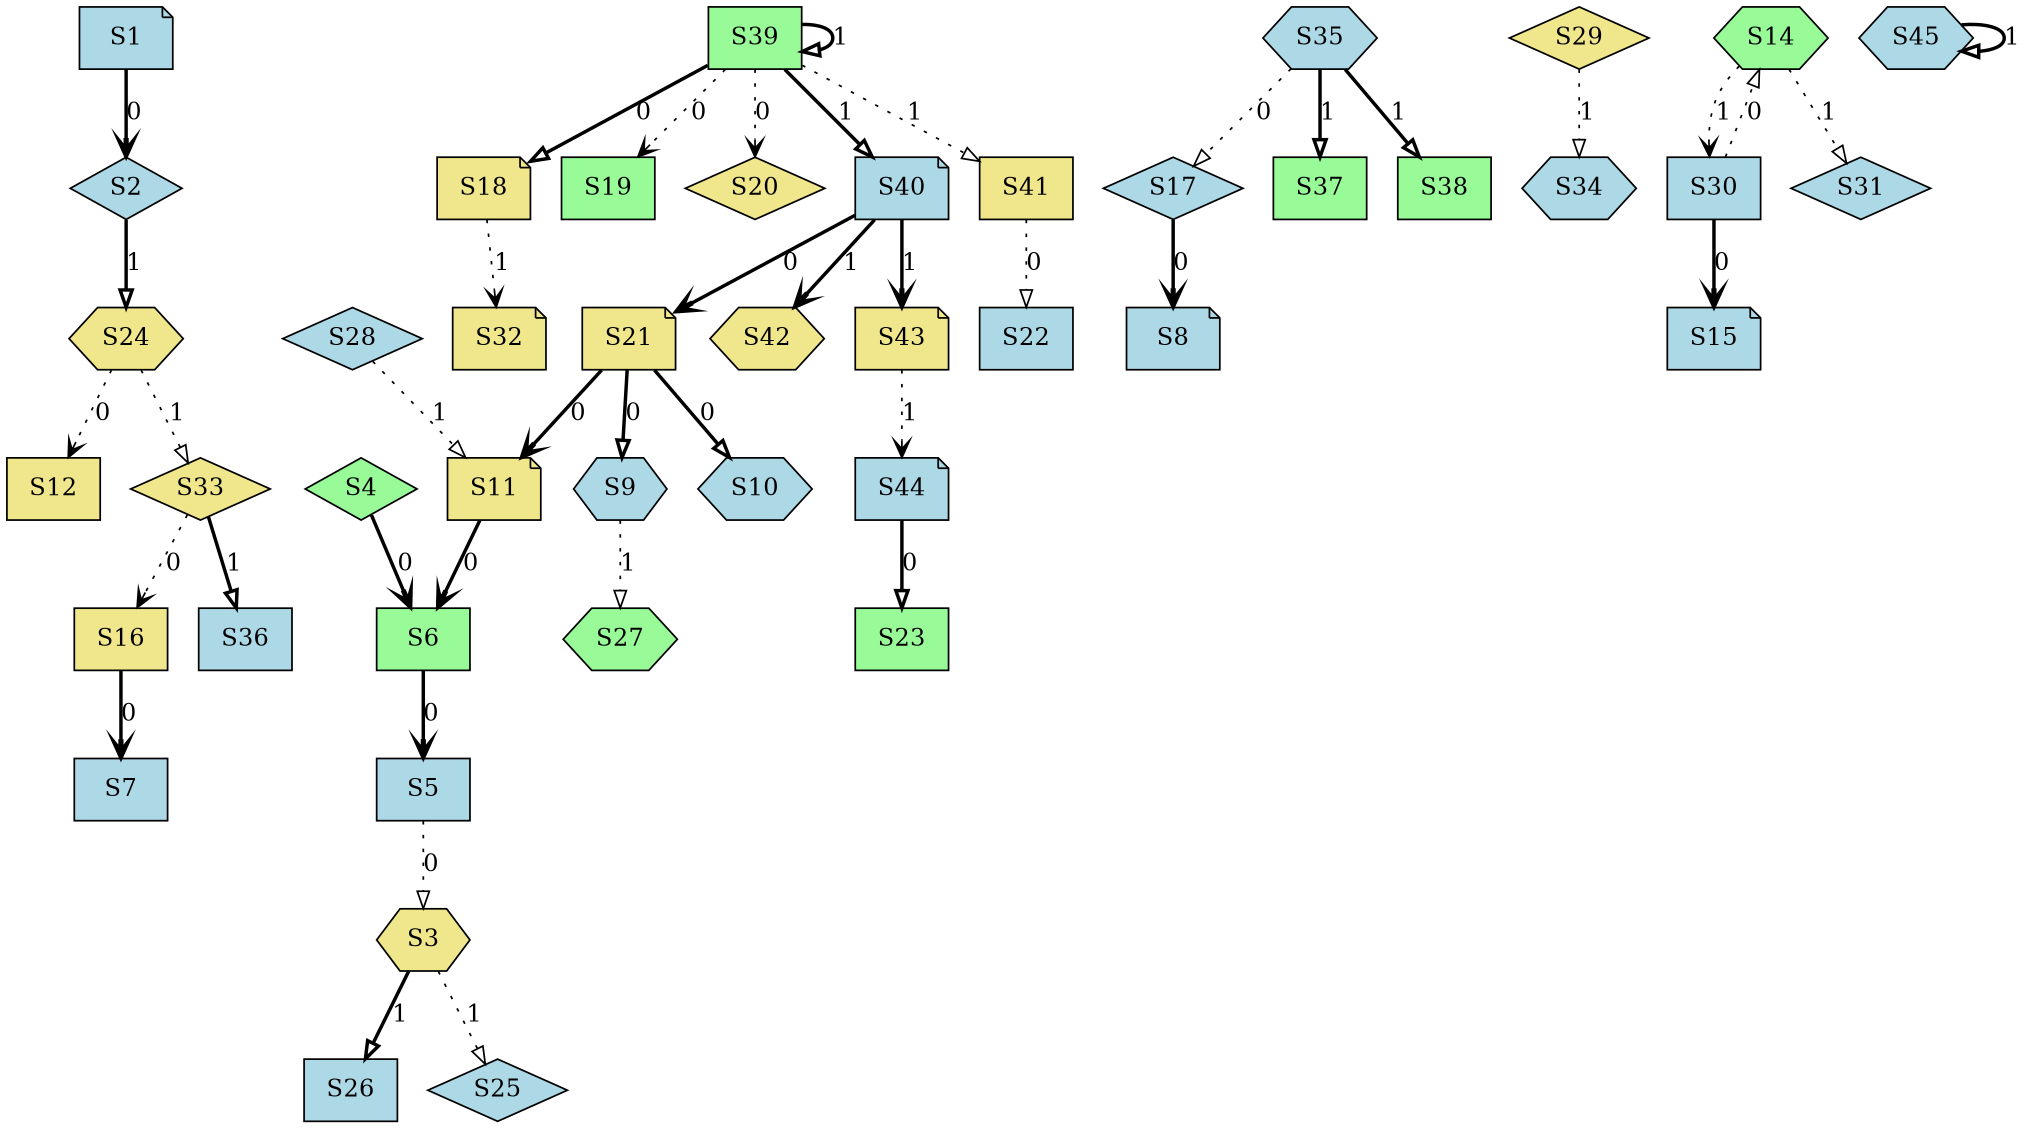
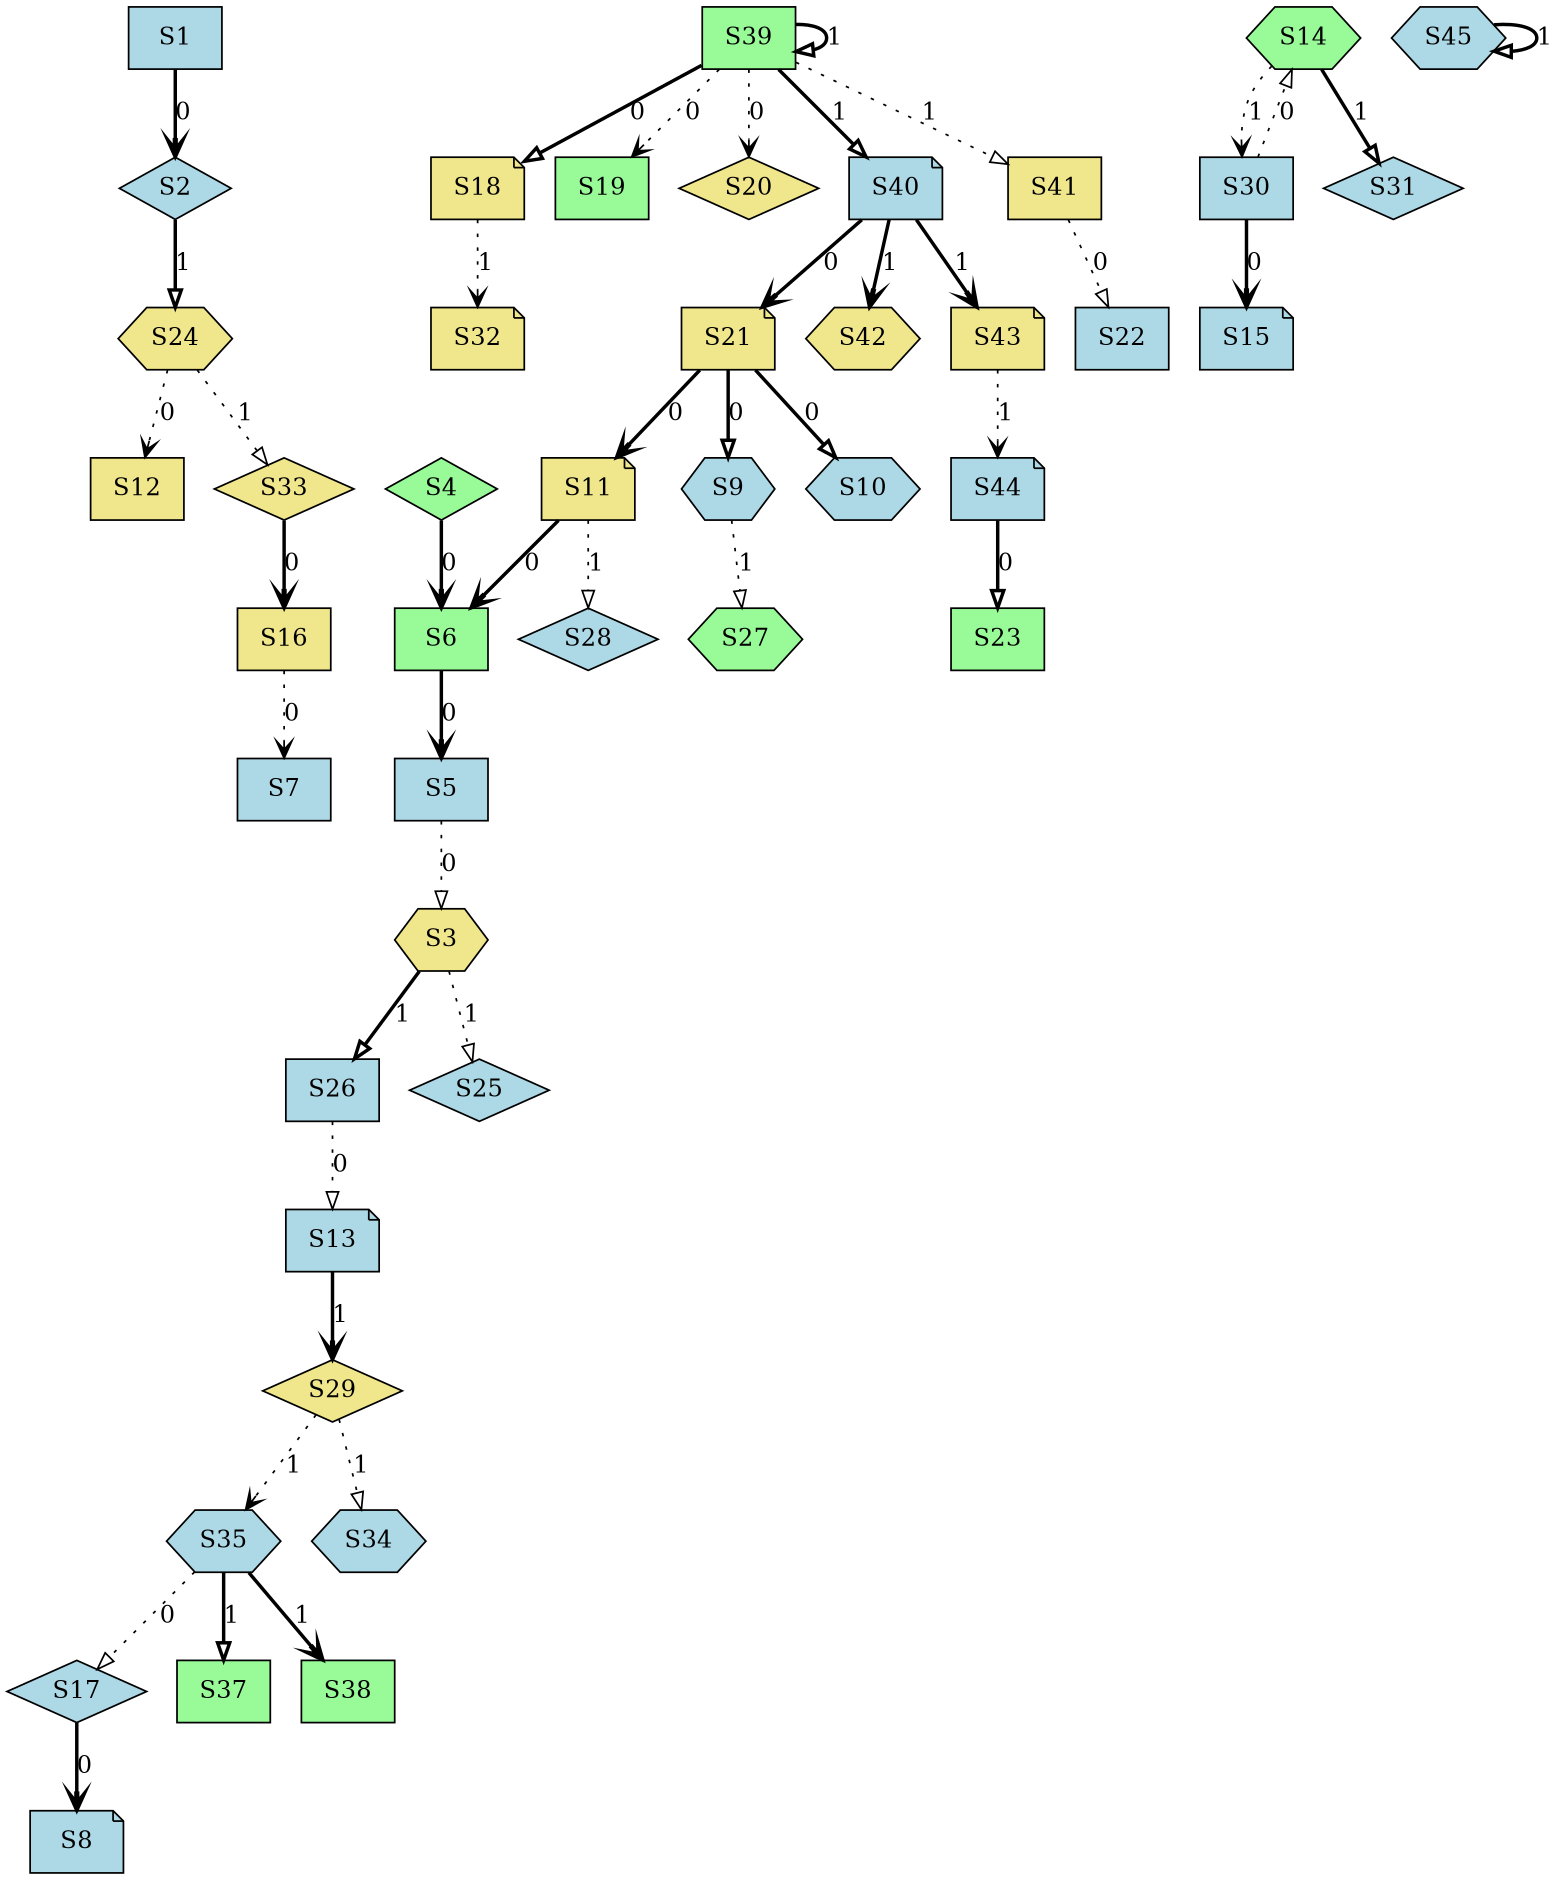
(126, 38) -> (175, 38)
(1377, 107) -> (280, 1610)
(1813, 109) -> (1346, 109)
(413, 403) -> (588, 555)
(166, 553) -> (284, 555)
(245, 639) -> none
(121, 706) -> (284, 706)
none -> (332, 1241)
none -> (286, 1455)
